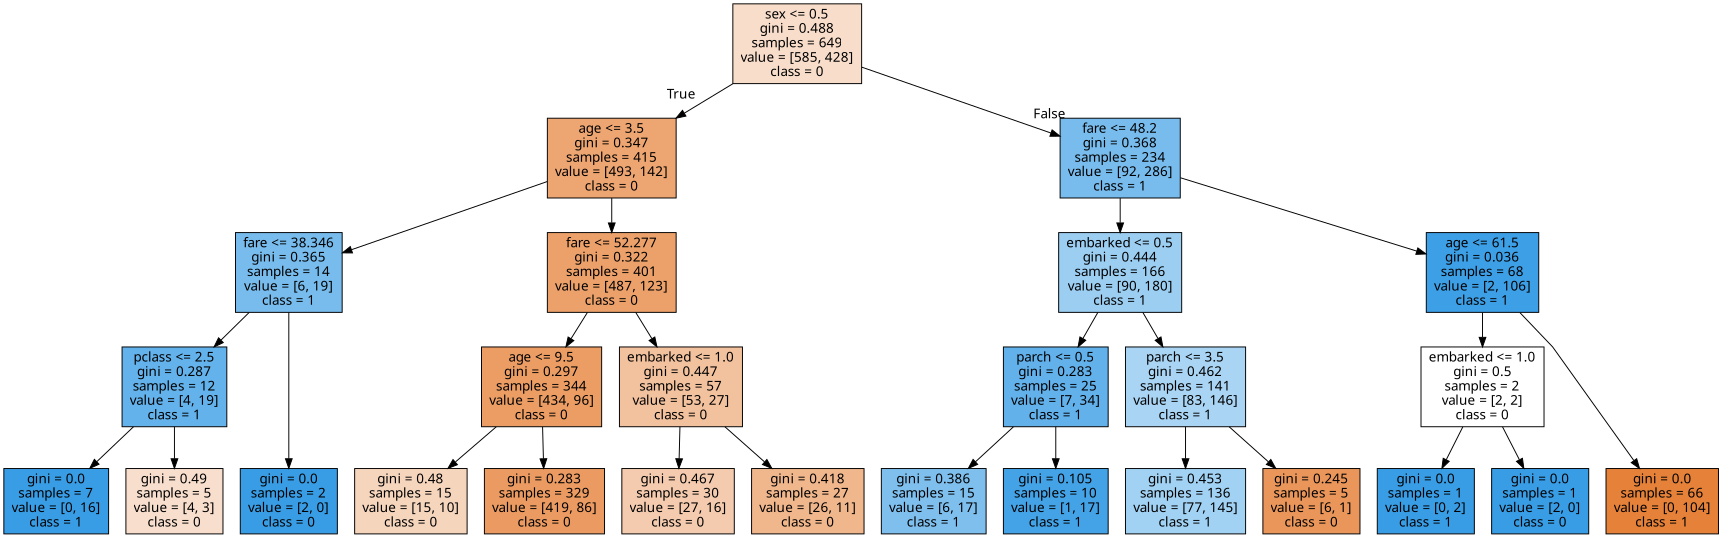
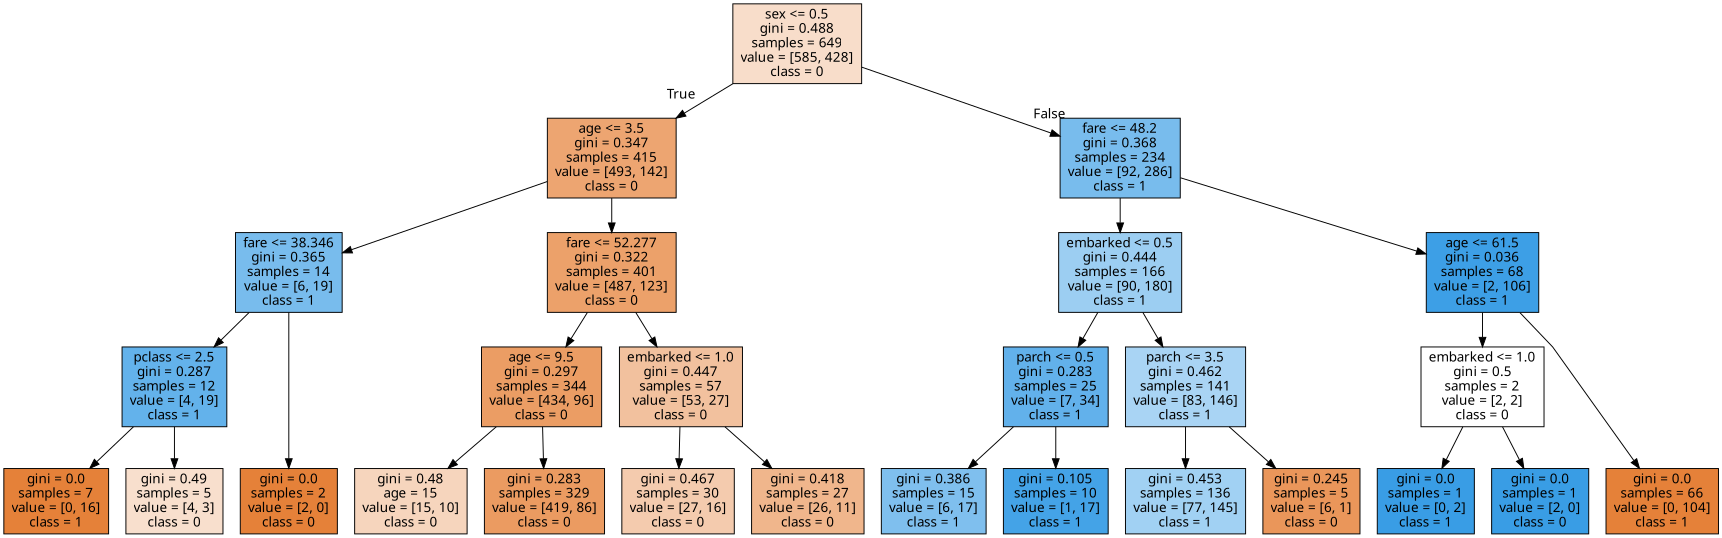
(56, 501) -> (56, 501)
(289, 501) -> (289, 501)
(411, 501) -> (411, 501)
